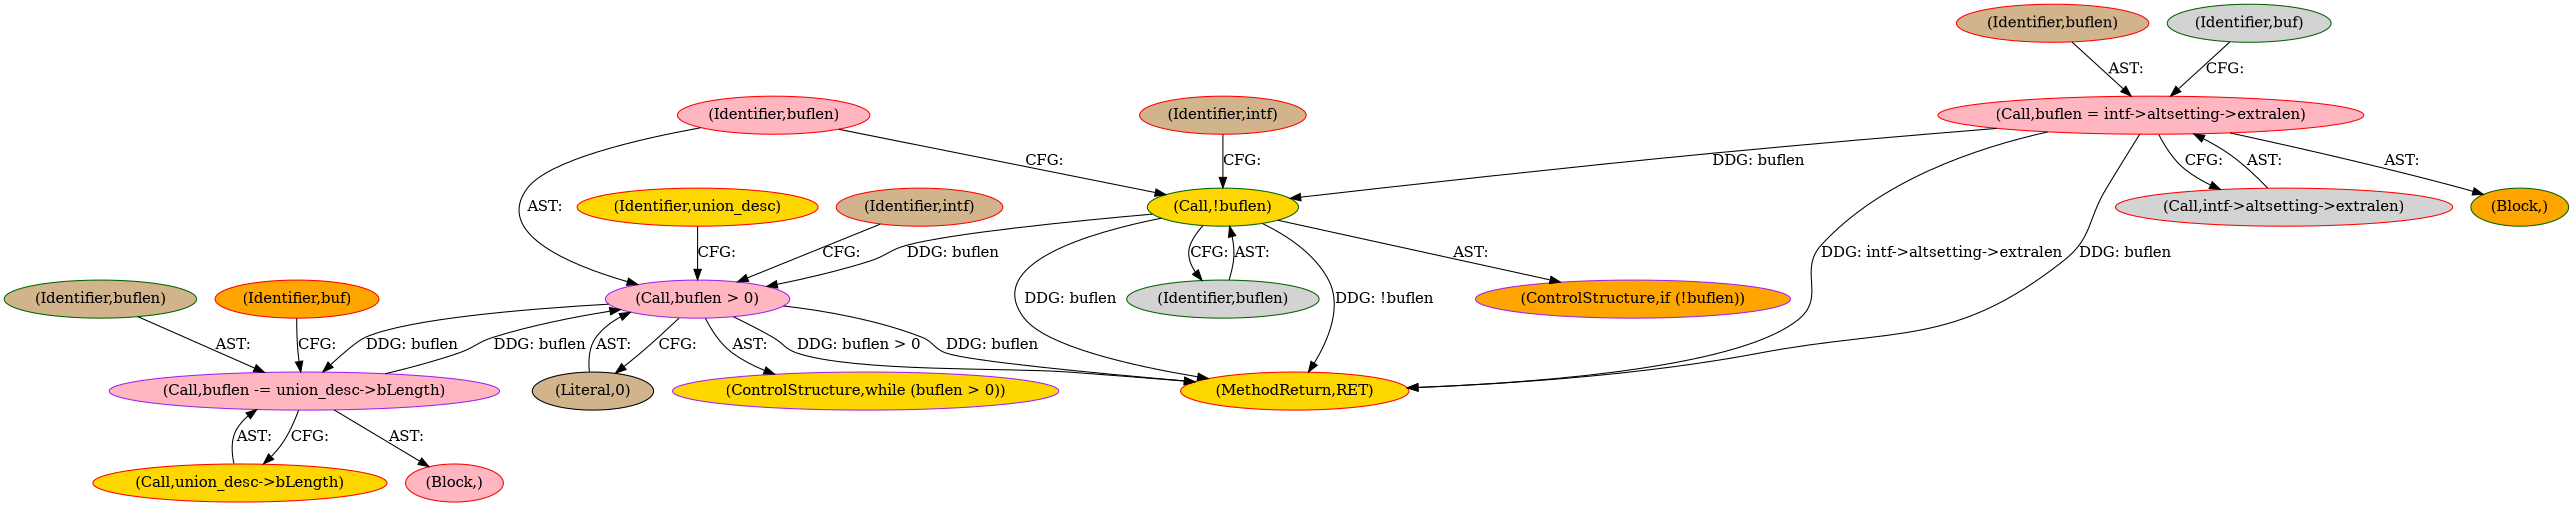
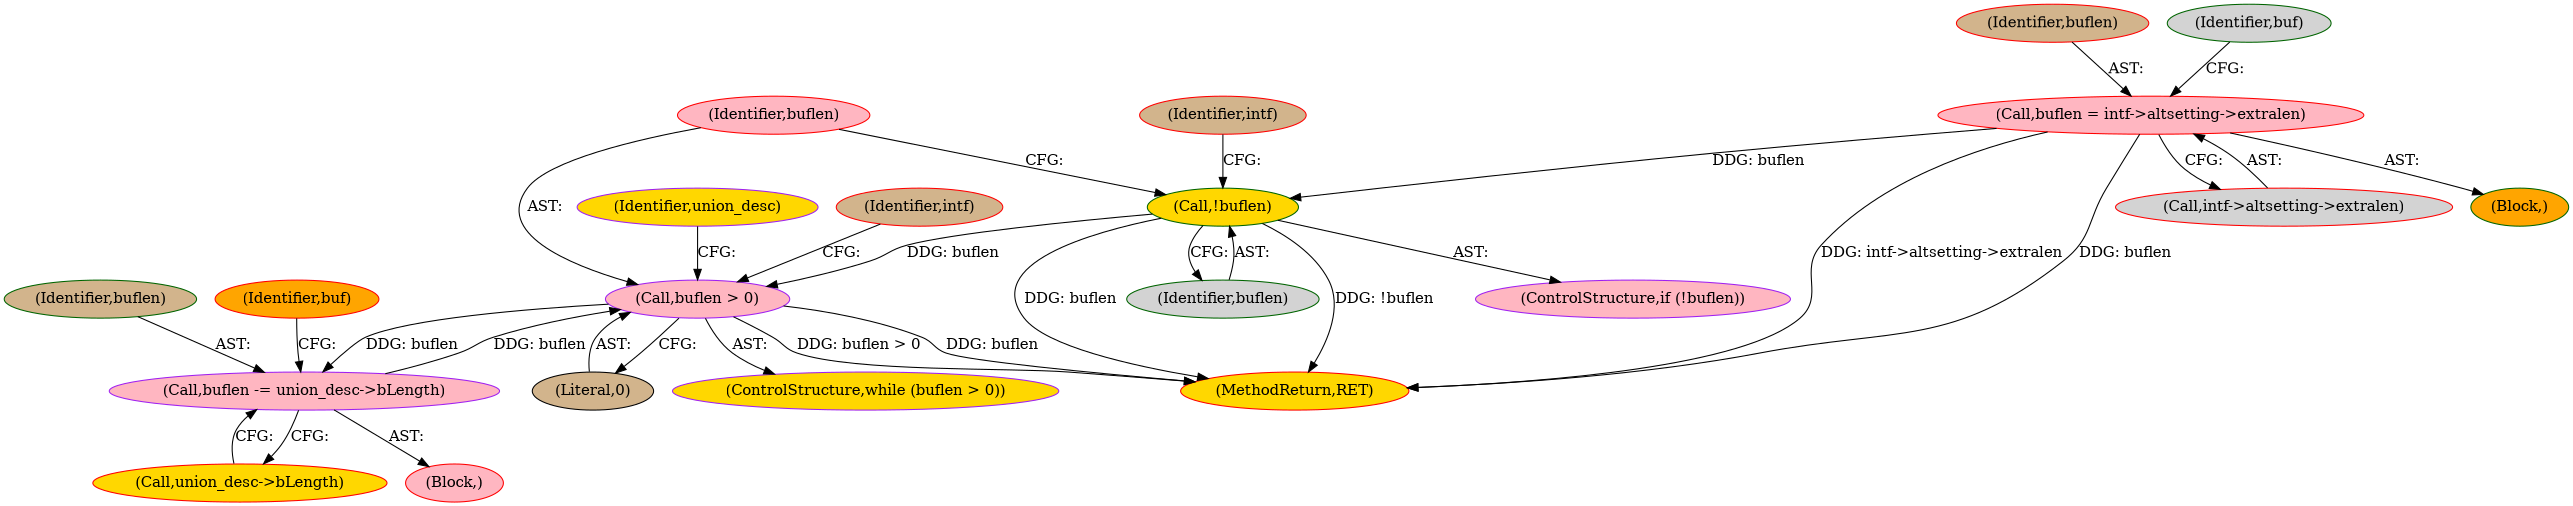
(698, 207) -> (698, 207)
(1633, 299) -> (1633, 299)
(257, 437) -> (257, 437)
